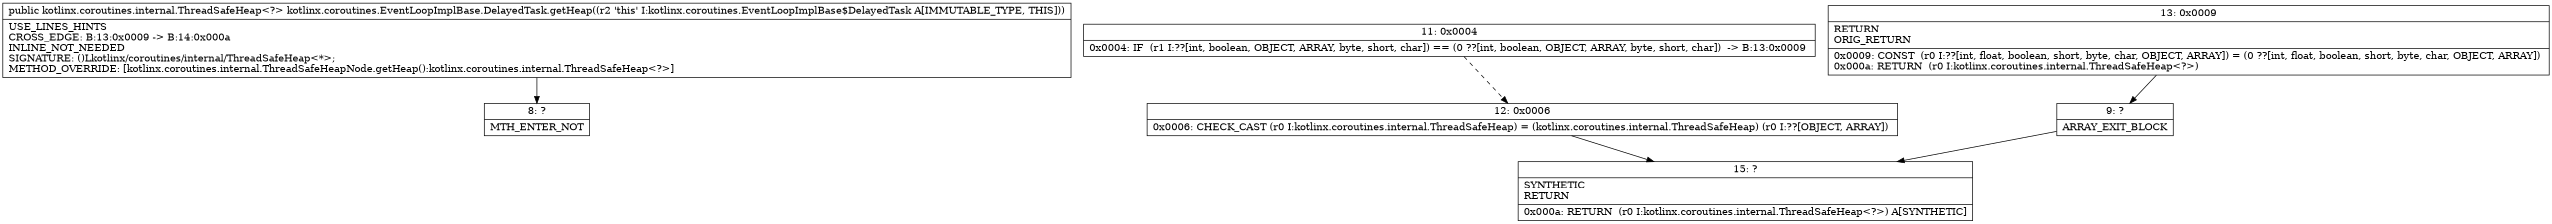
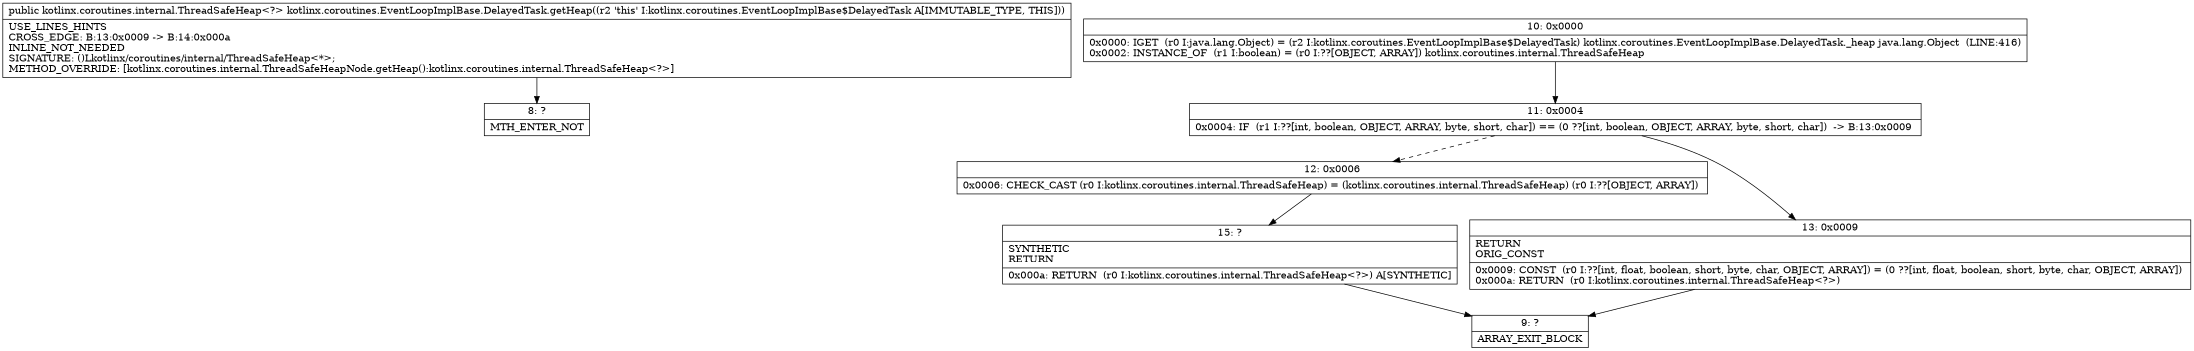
none -> (1555, 40)
(1872, 40) -> (1510, 254)
(1980, 146) -> (1405, 299)
none -> (1721, 165)
